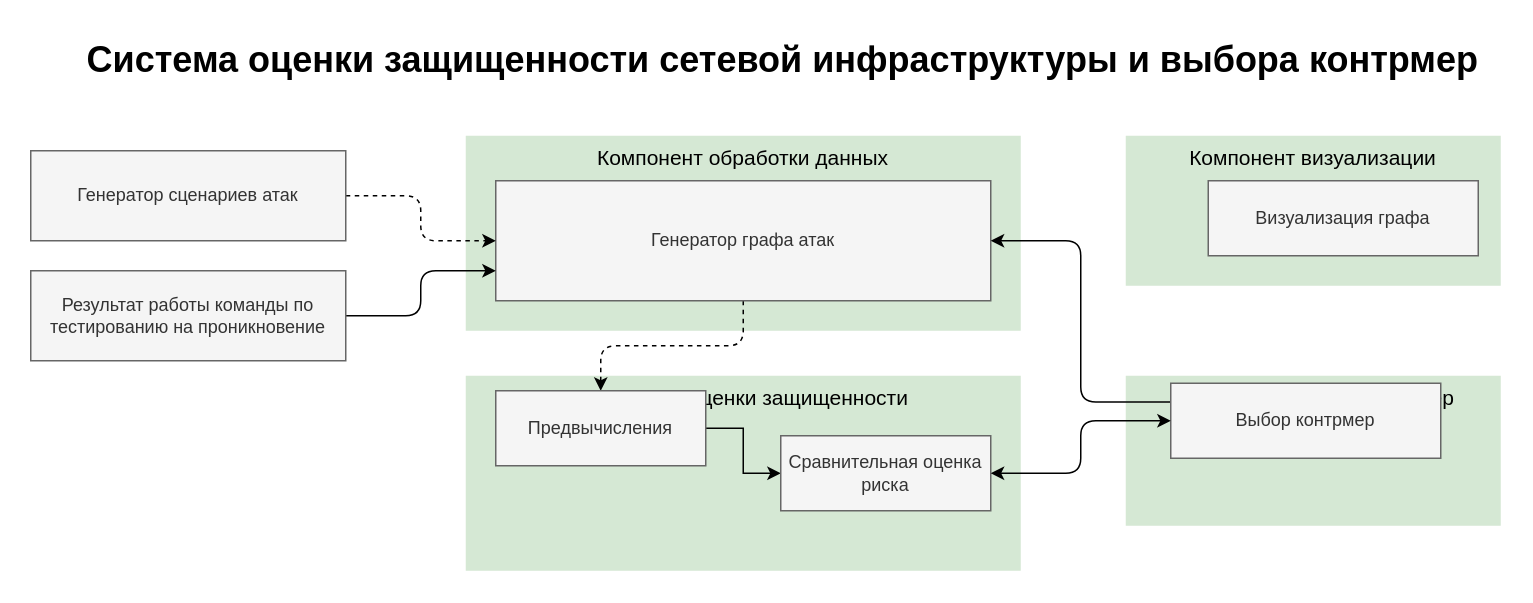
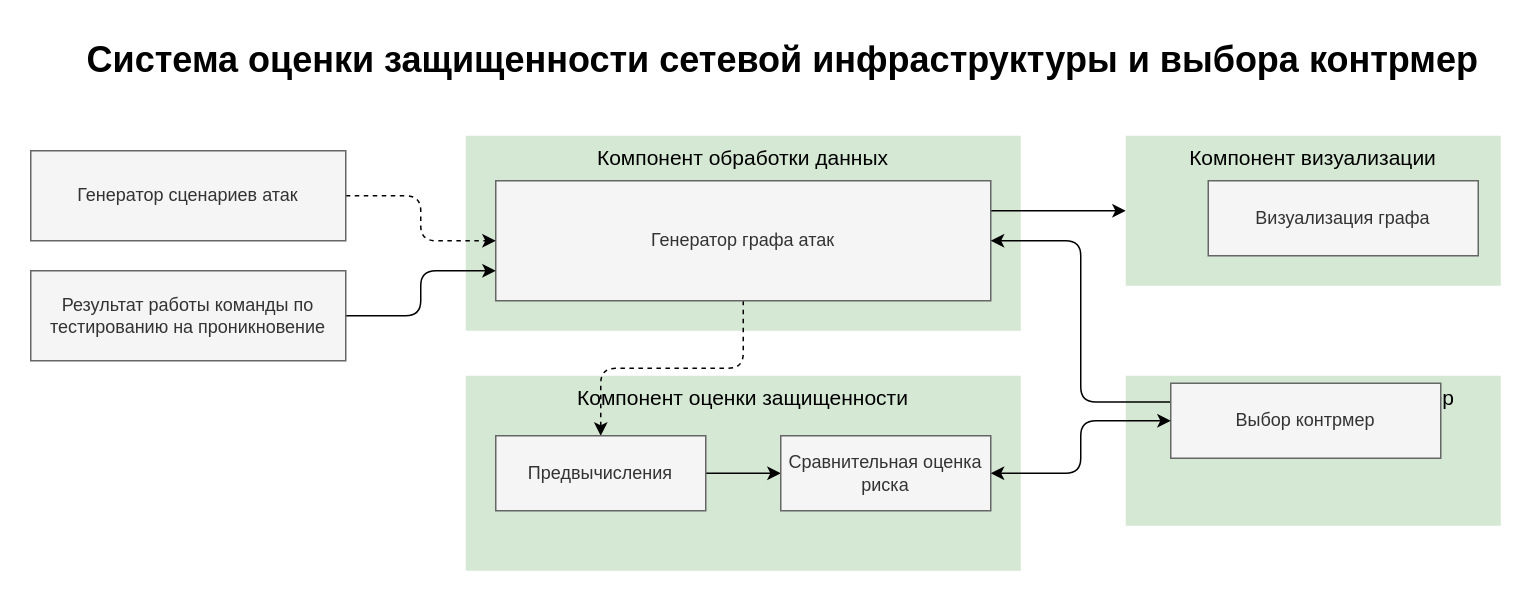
none -> (1053, 211)
(601, 428) -> (601, 473)
